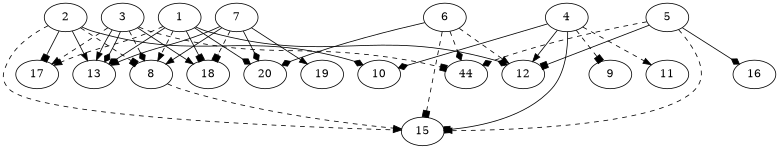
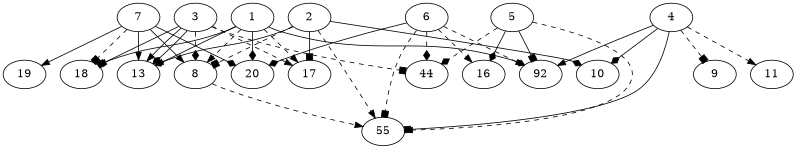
none -> (452, 43)
(523, 74) -> (541, 74)
(423, 131) -> (383, 131)
